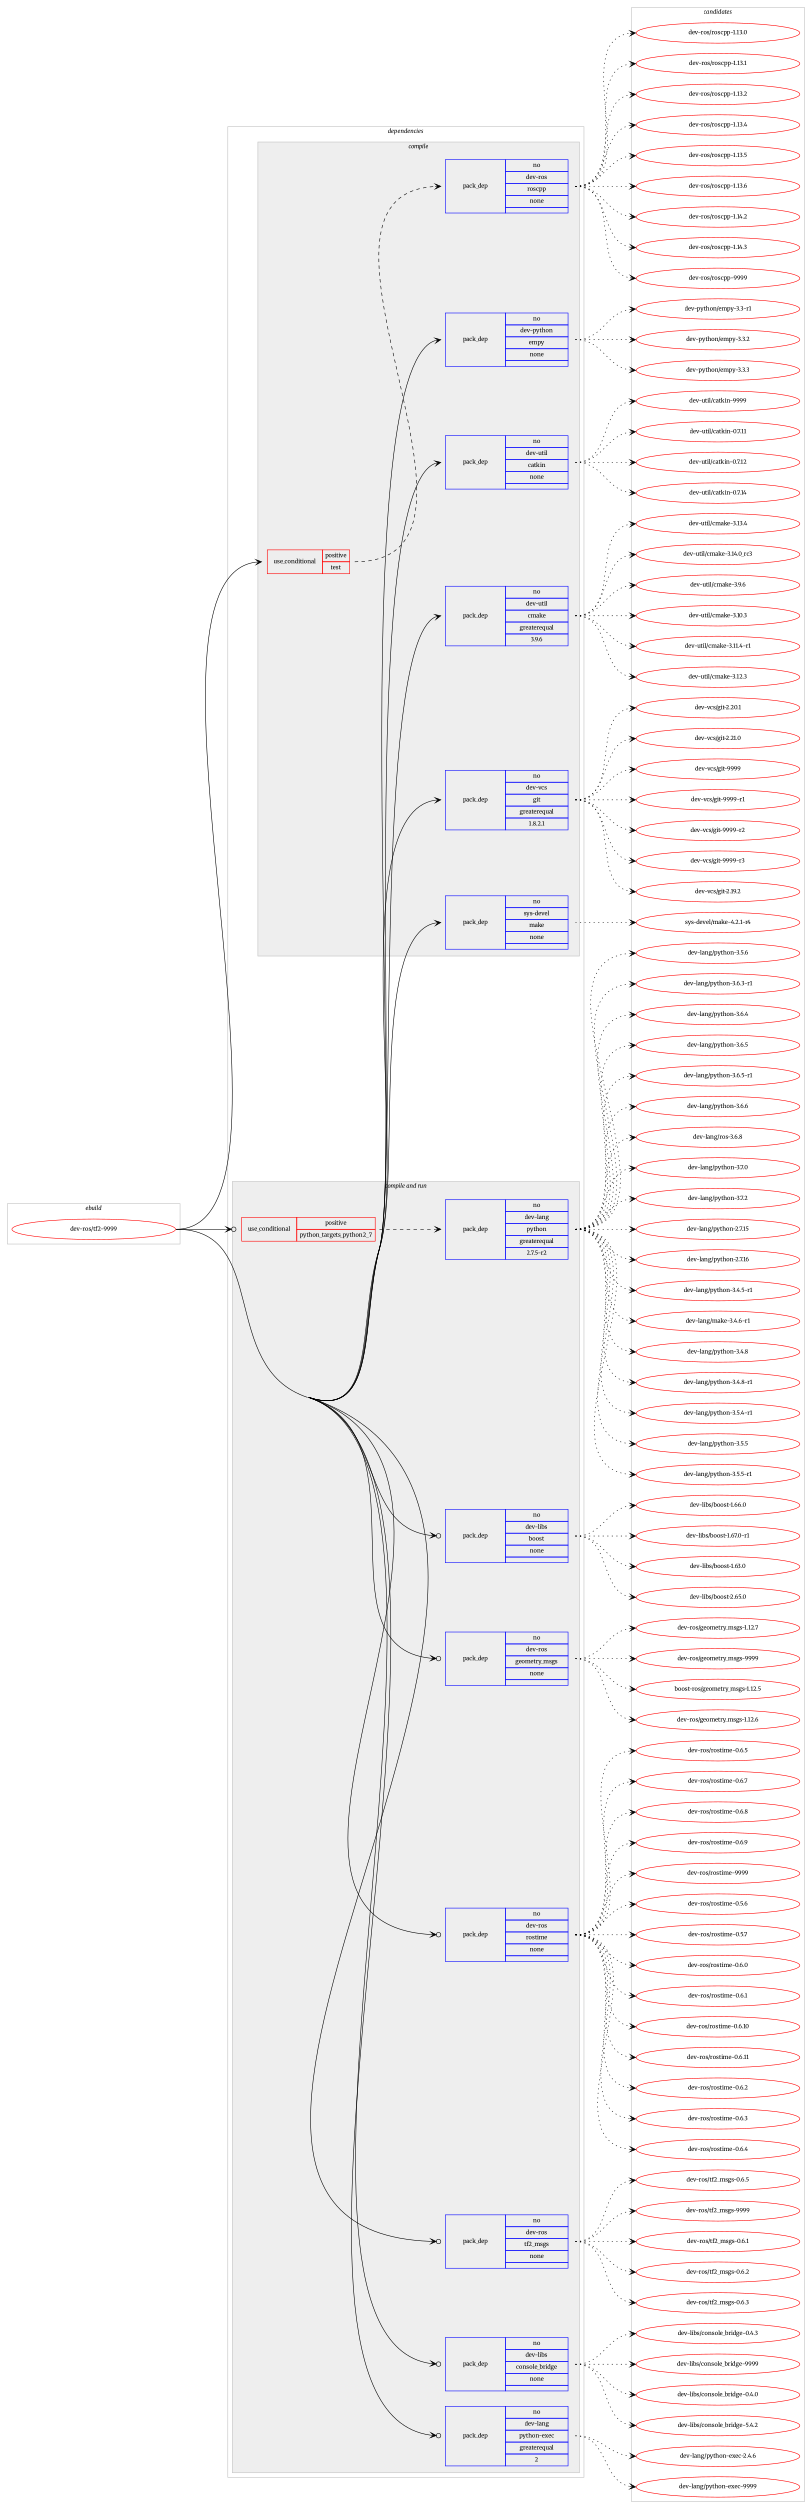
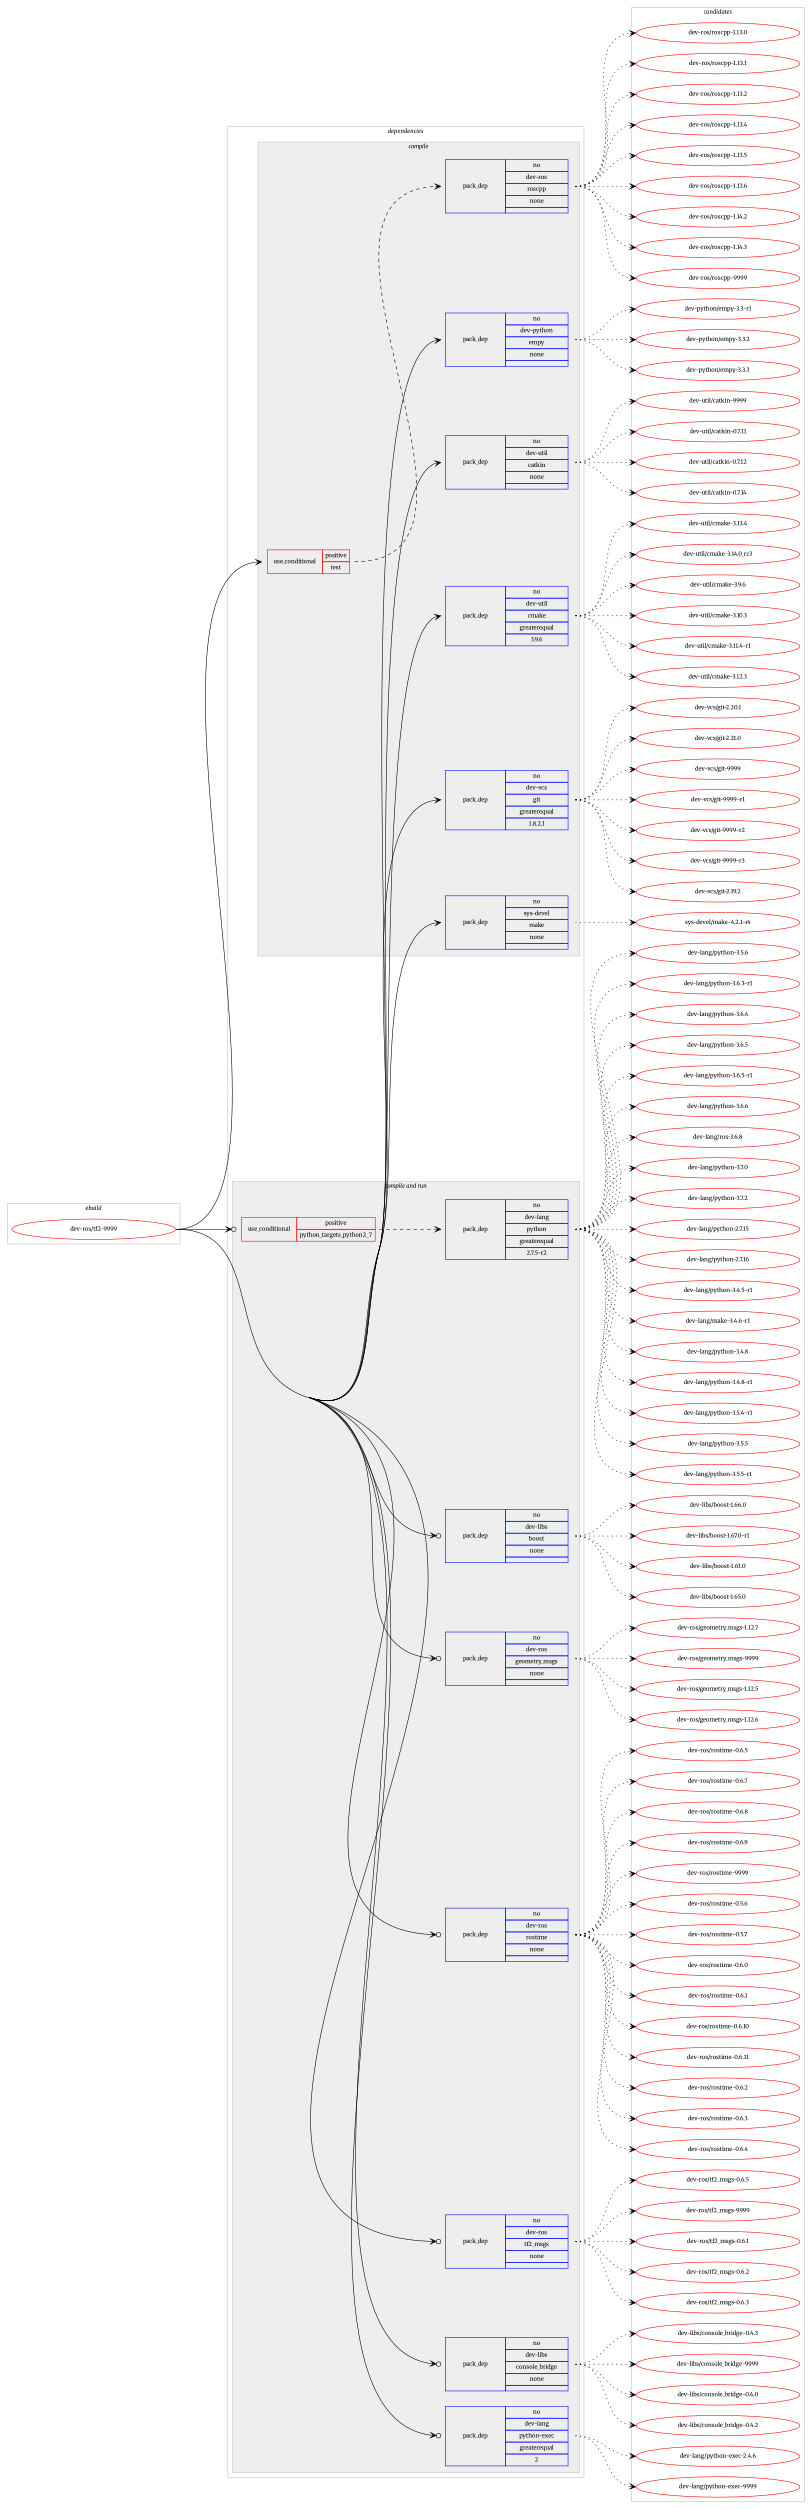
(718, 1597) -> (718, 1597)
(718, 1689) -> (718, 1689)
(718, 2426) -> (718, 2426)
